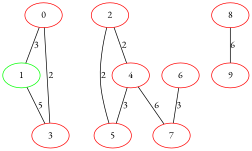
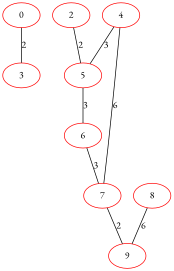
(120, 45) -> none
(21, 75) -> none
none -> (83, 105)
none -> (115, 226)
